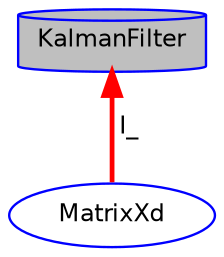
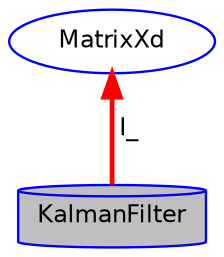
(112, 139) -> (112, 141)
